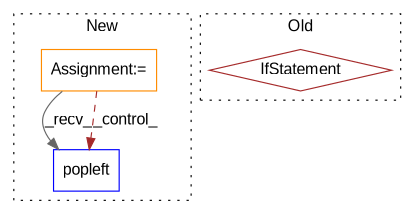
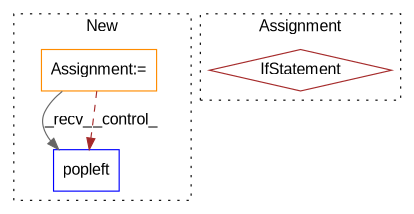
(301, 27) -> (301, 27)
